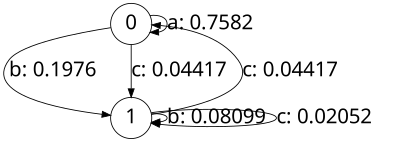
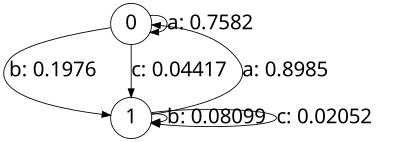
(295, 71) -> (293, 71)
